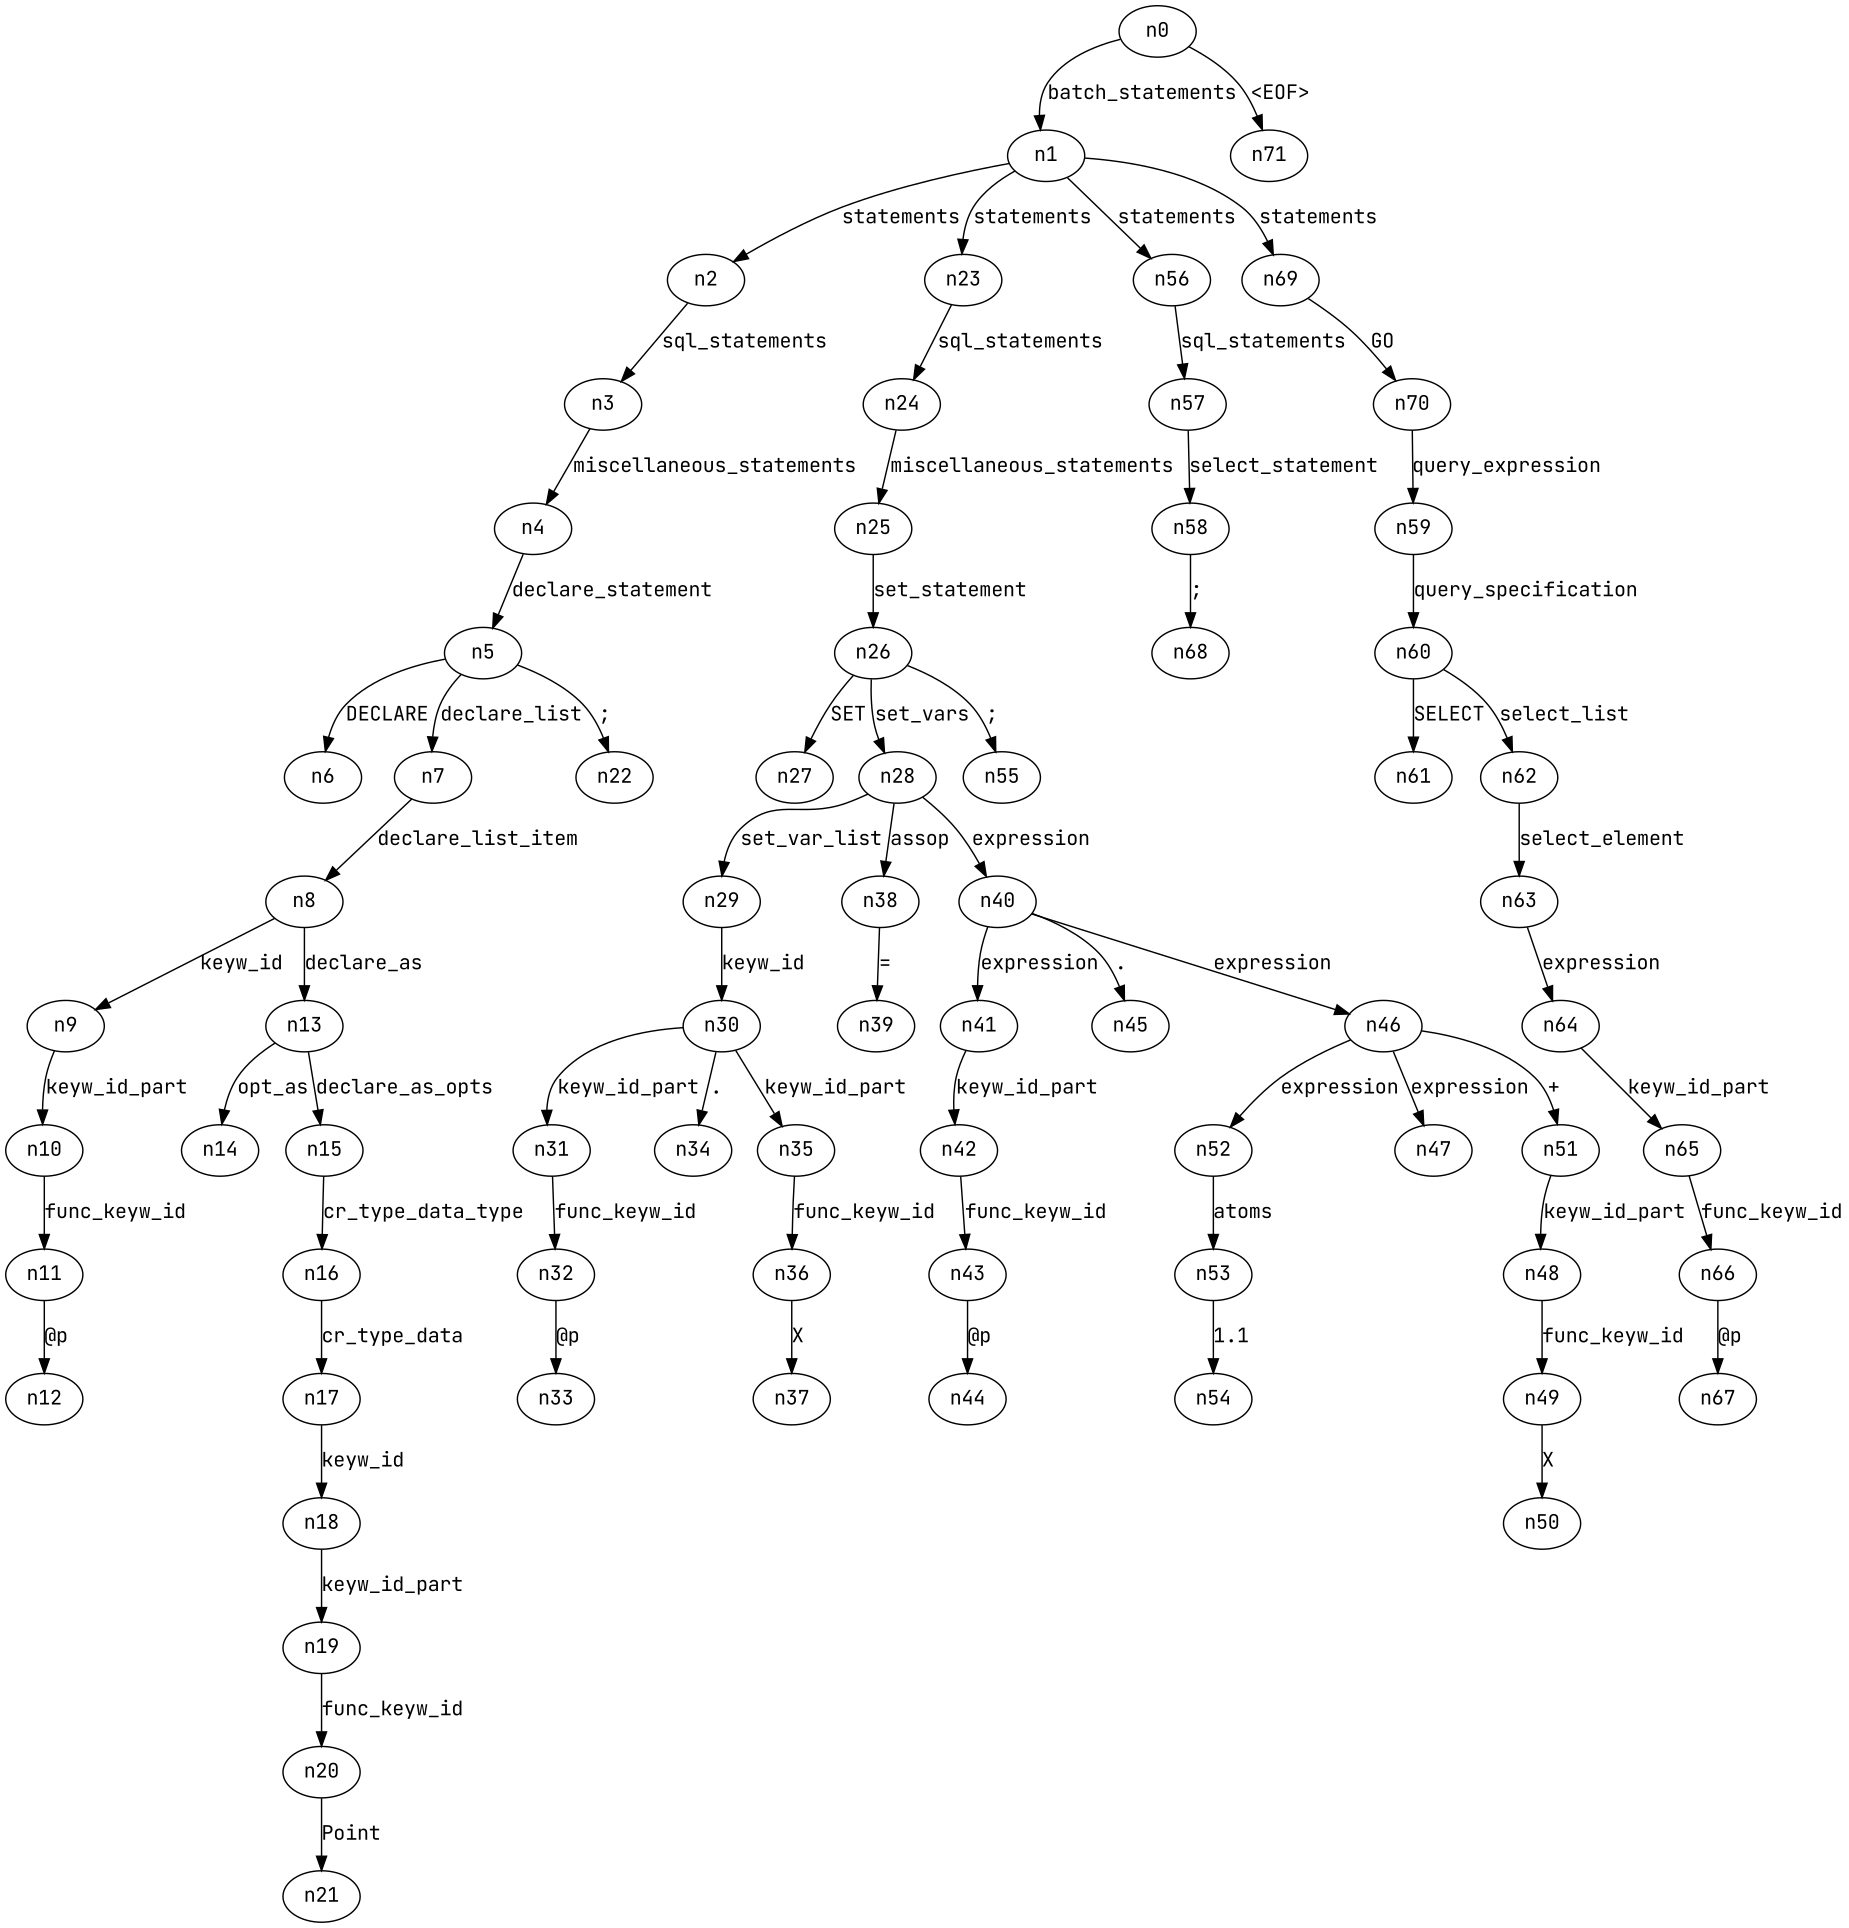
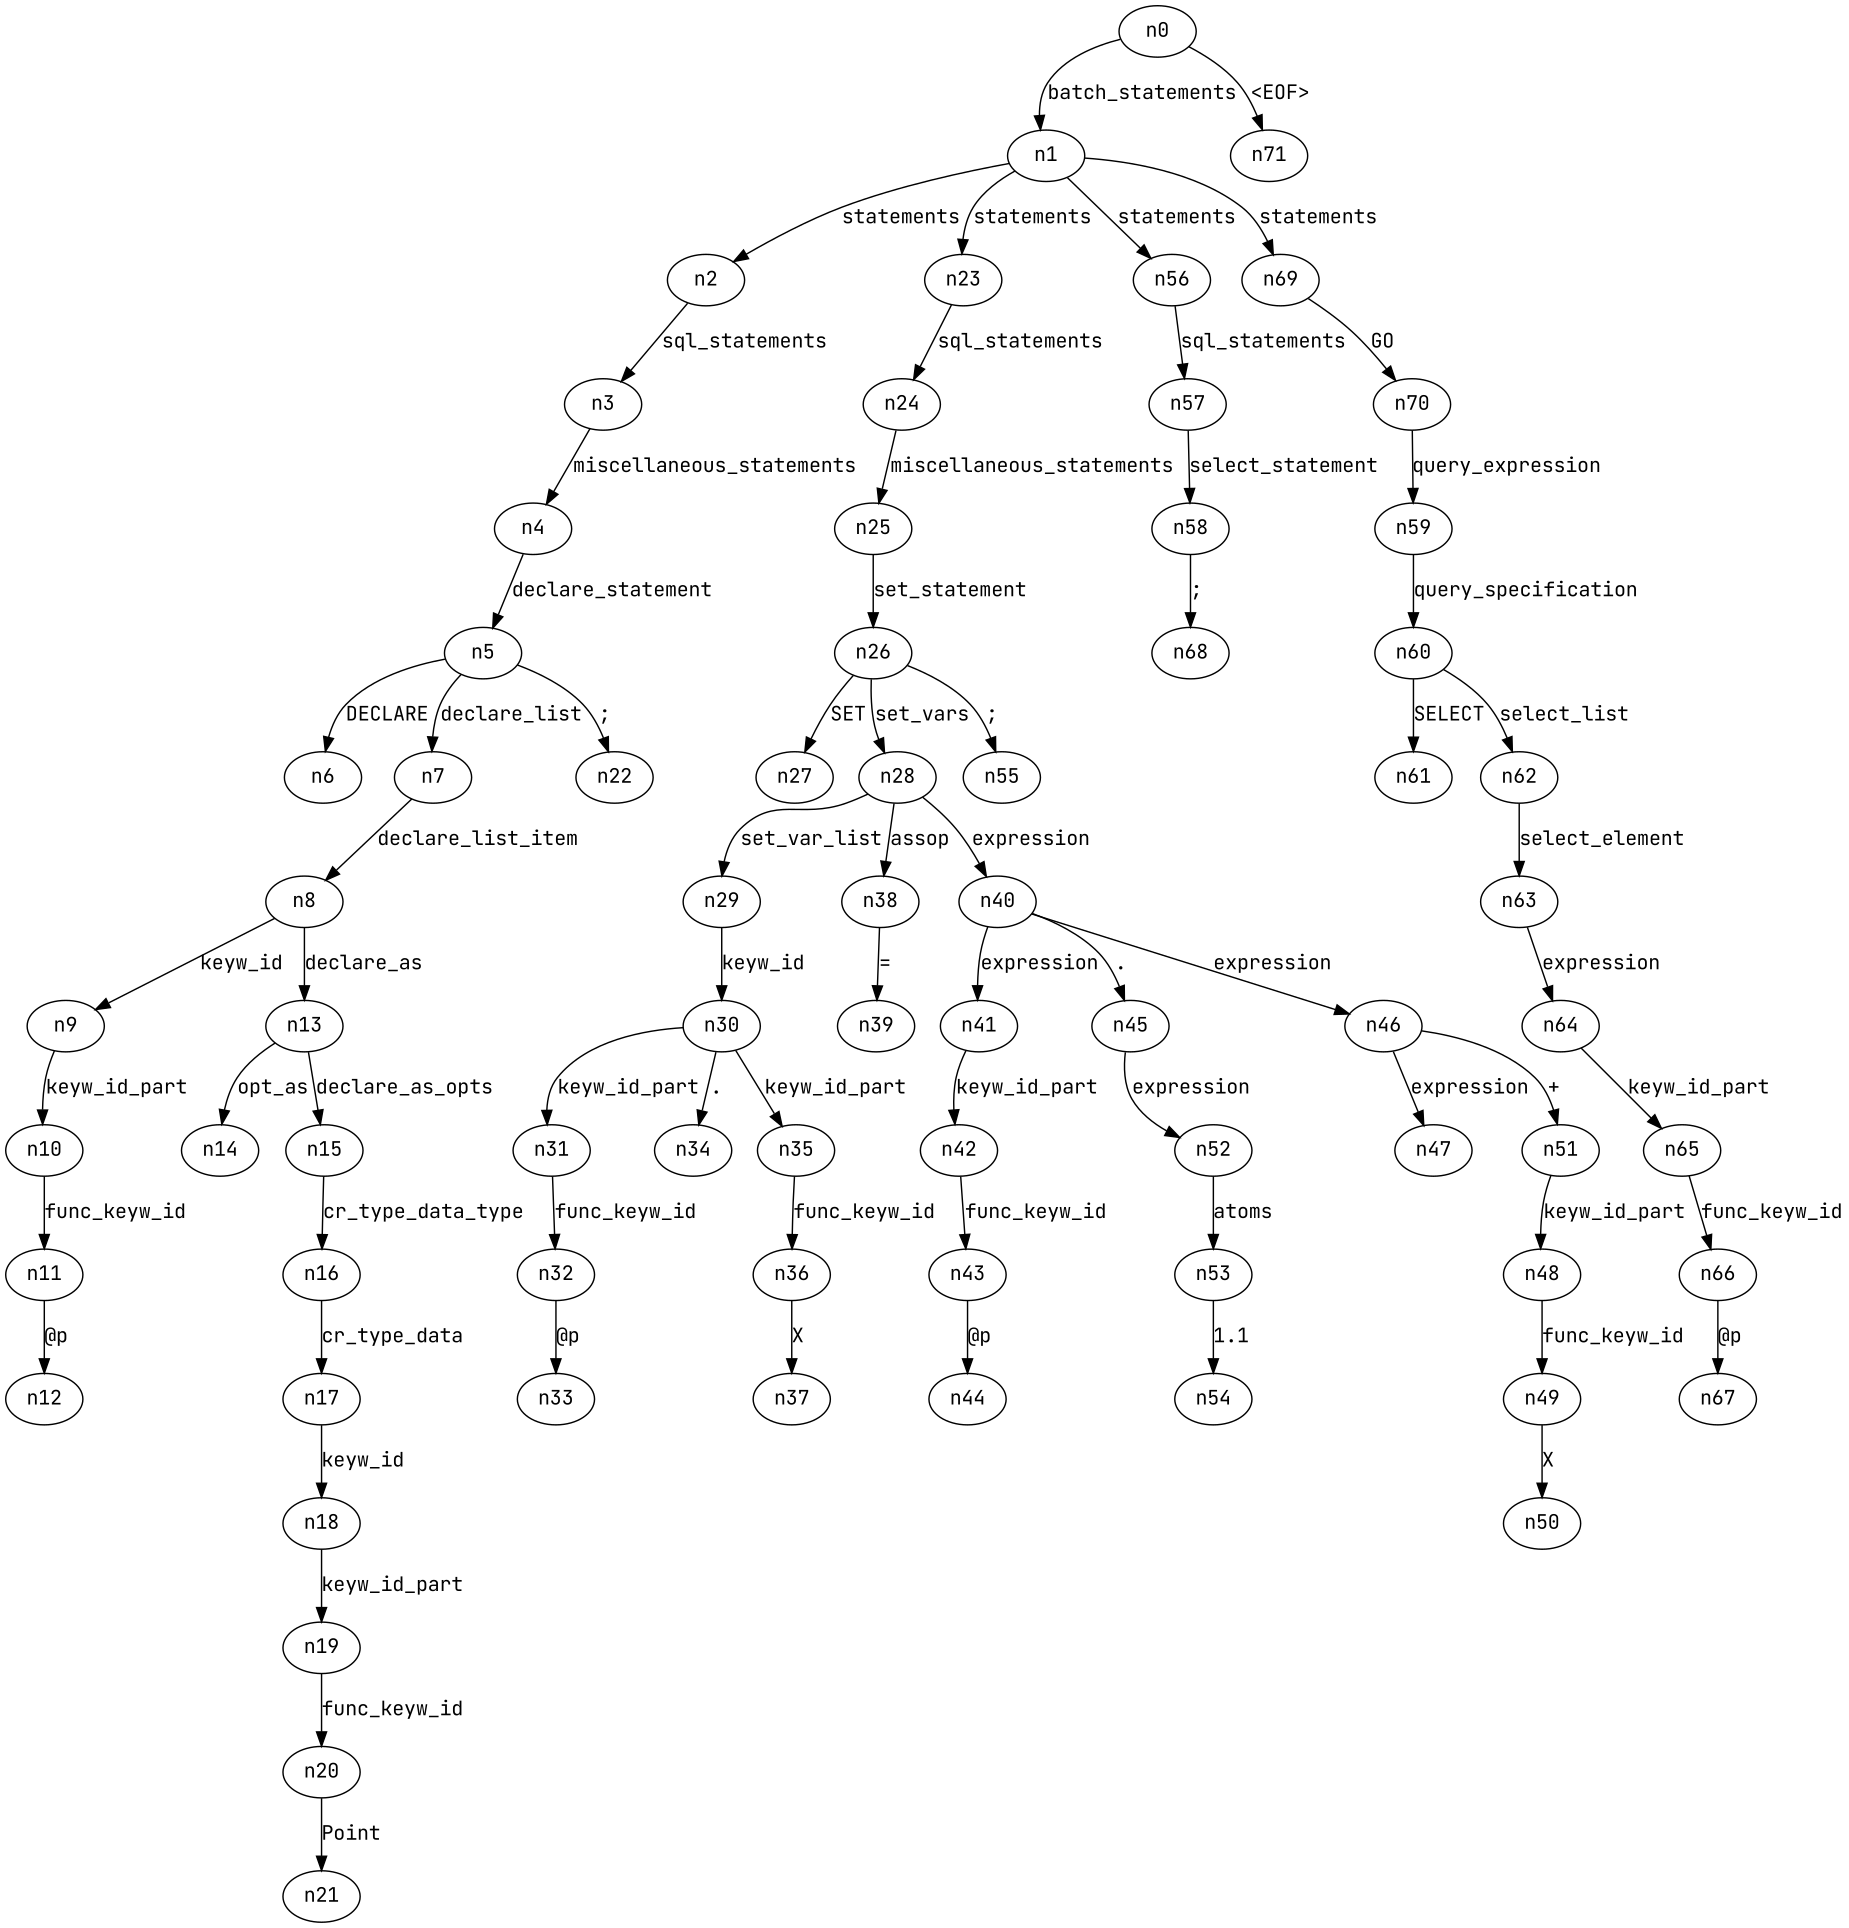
(1290, 1071) -> (1132, 1099)
